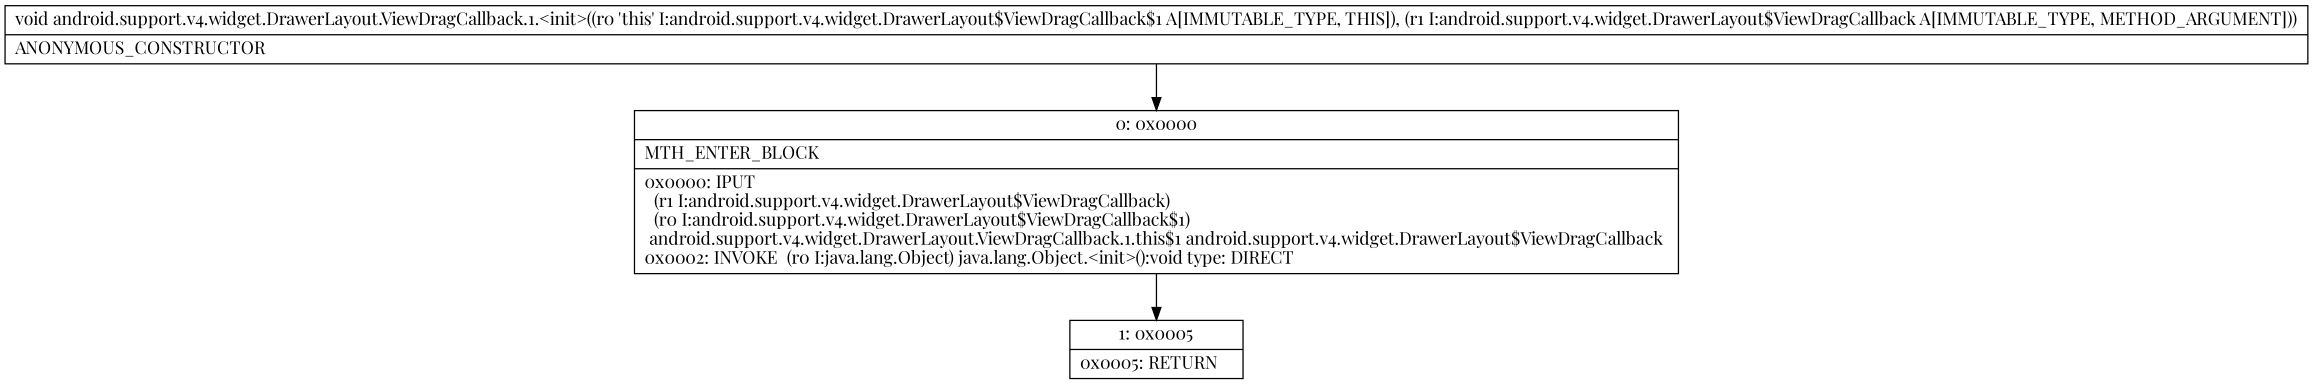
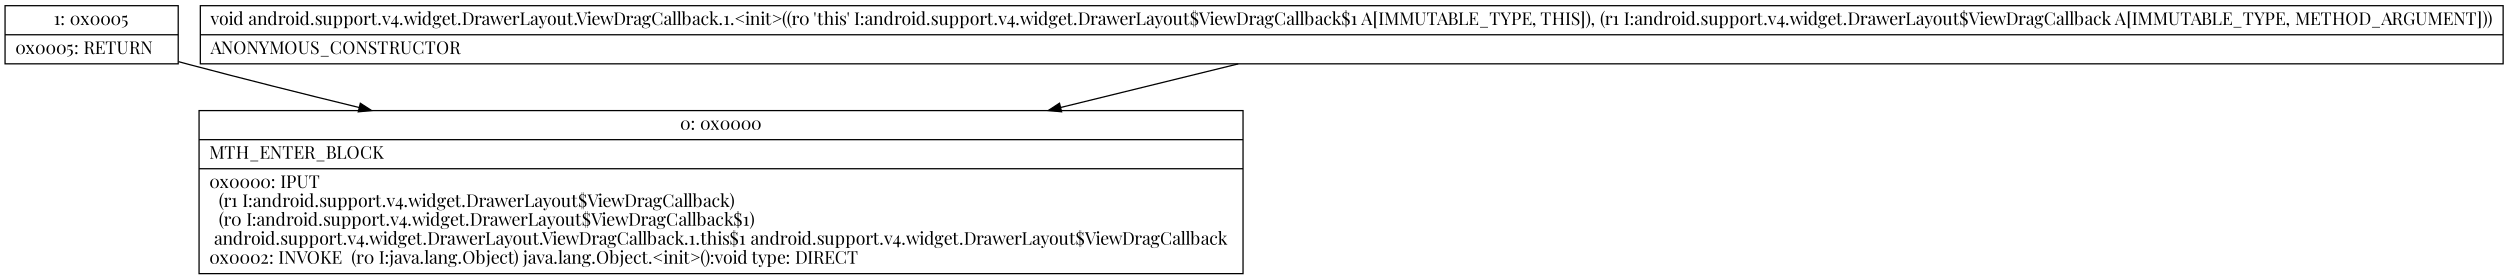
(1156, 291) -> (269, 85)
